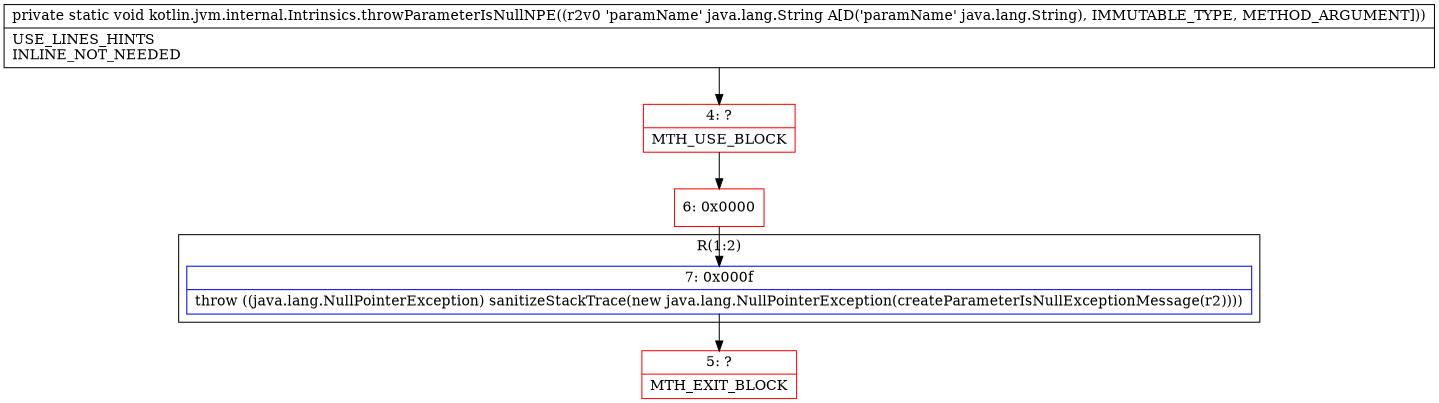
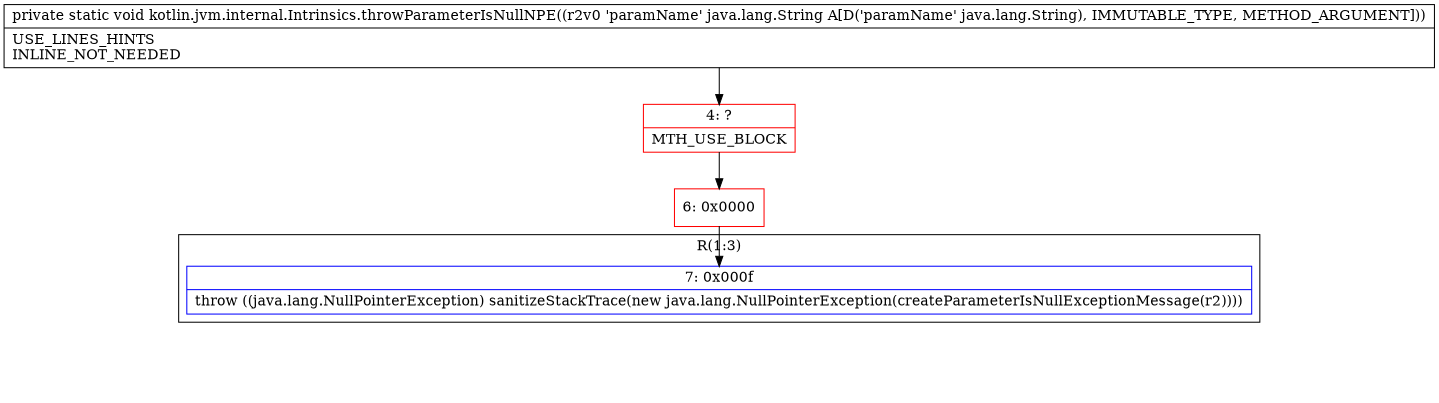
(719, 246) -> (719, 246)
(719, 375) -> none
